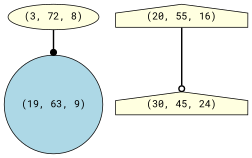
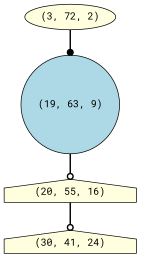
(54, 17) -> (70, 17)
(182, 105) -> (70, 243)
none -> (70, 164)
